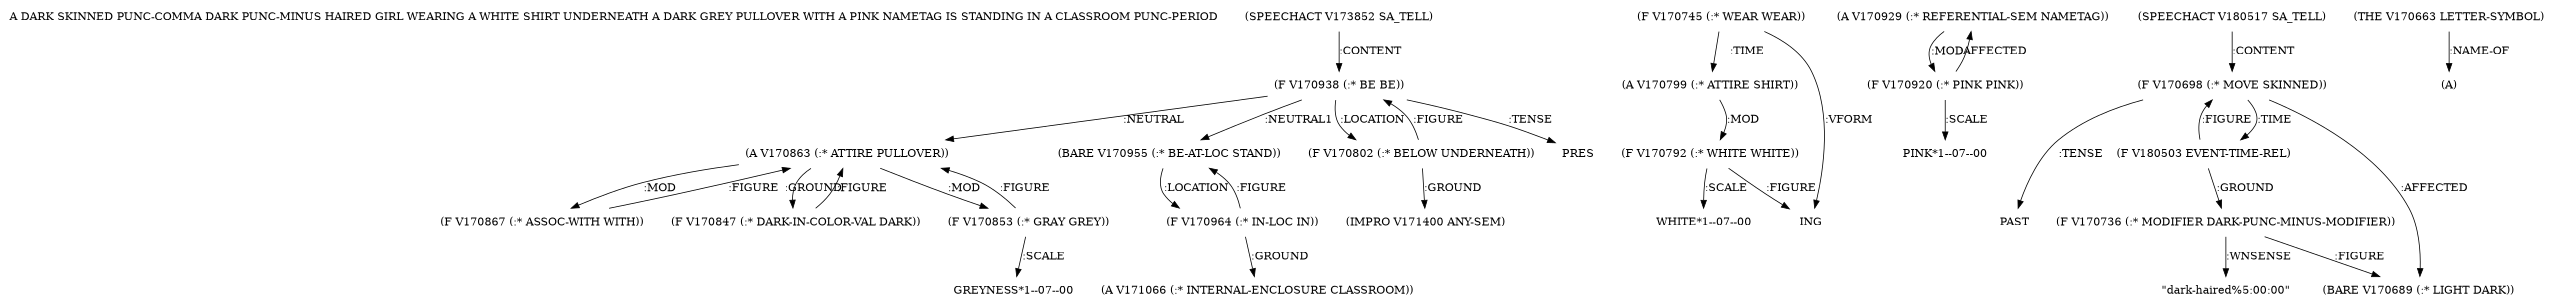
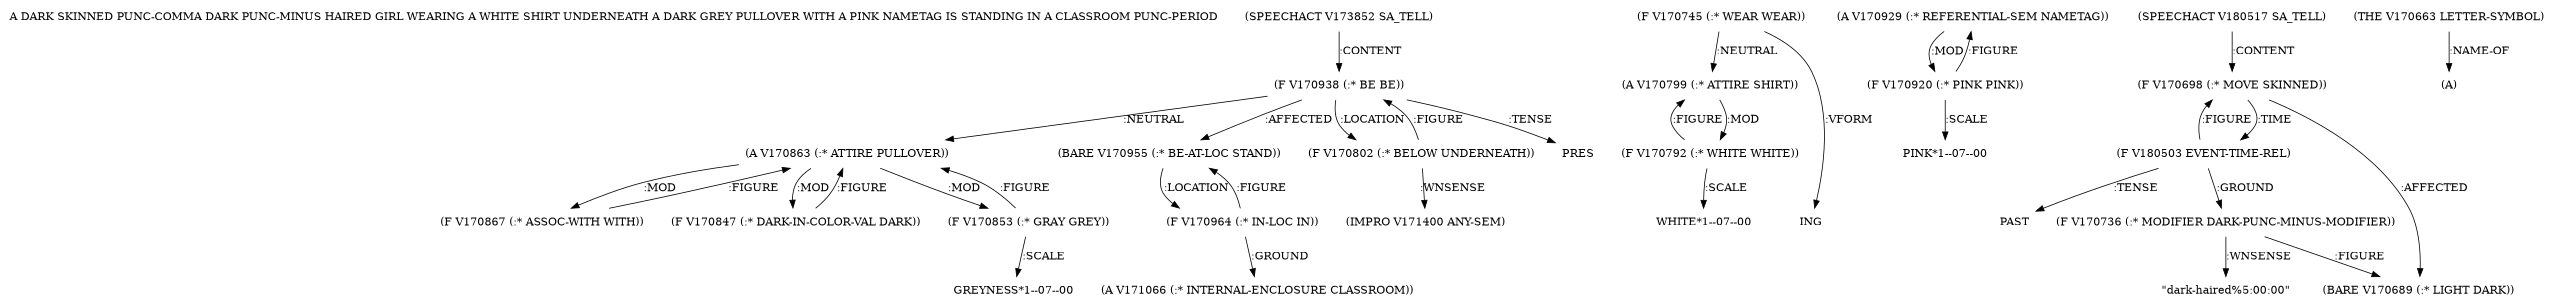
(1747, 51) -> (1747, 51)
(1993, 51) -> (1993, 51)
(1299, 120) -> (1299, 120)
(2067, 133) -> (2101, 187)
(1755, 187) -> (1672, 124)
(813, 188) -> (813, 188)
(1453, 188) -> (1453, 188)
